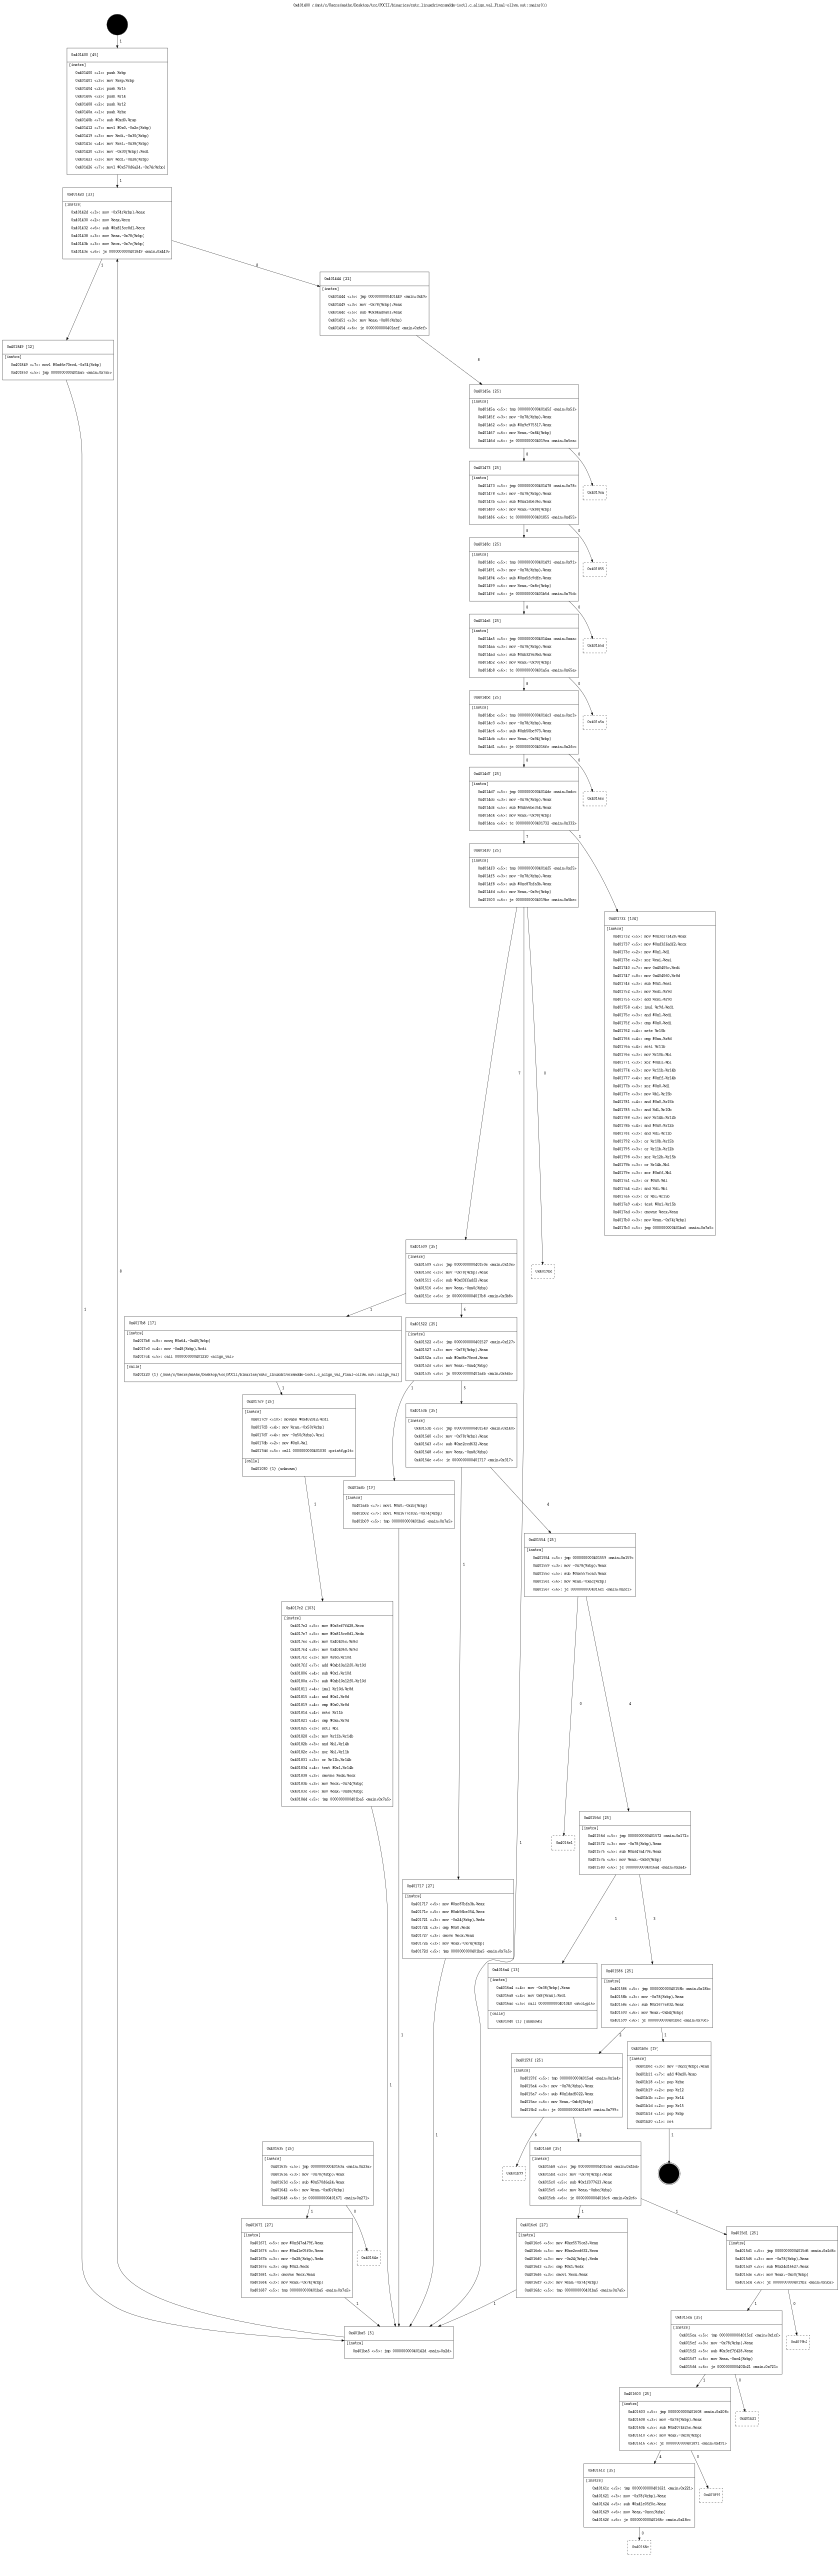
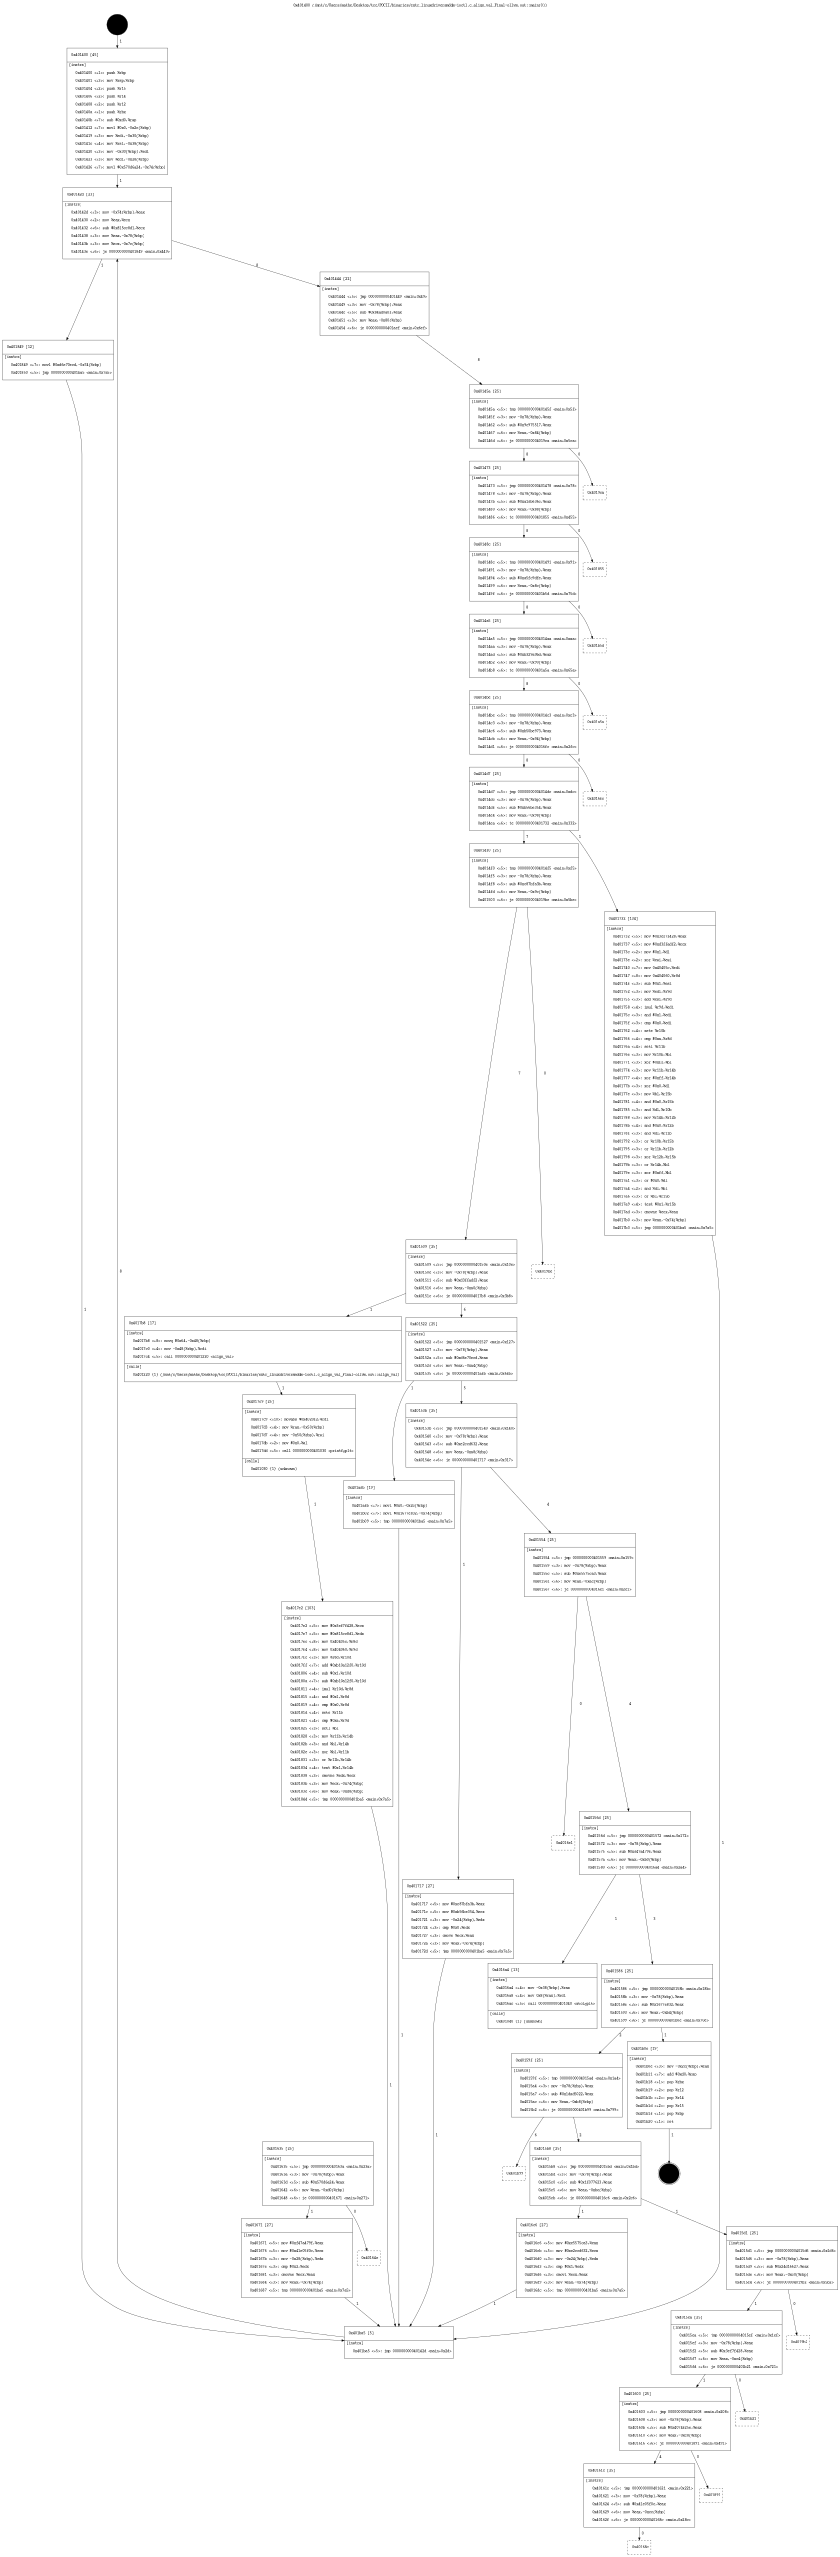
(520, 1640) -> (720, 1890)
